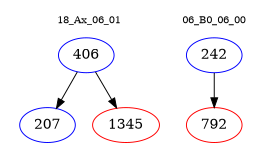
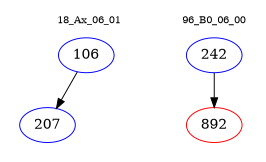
(214, 21) -> (214, 21)
(86, 55) -> (86, 55)
(126, 125) -> none
(214, 125) -> (214, 125)
